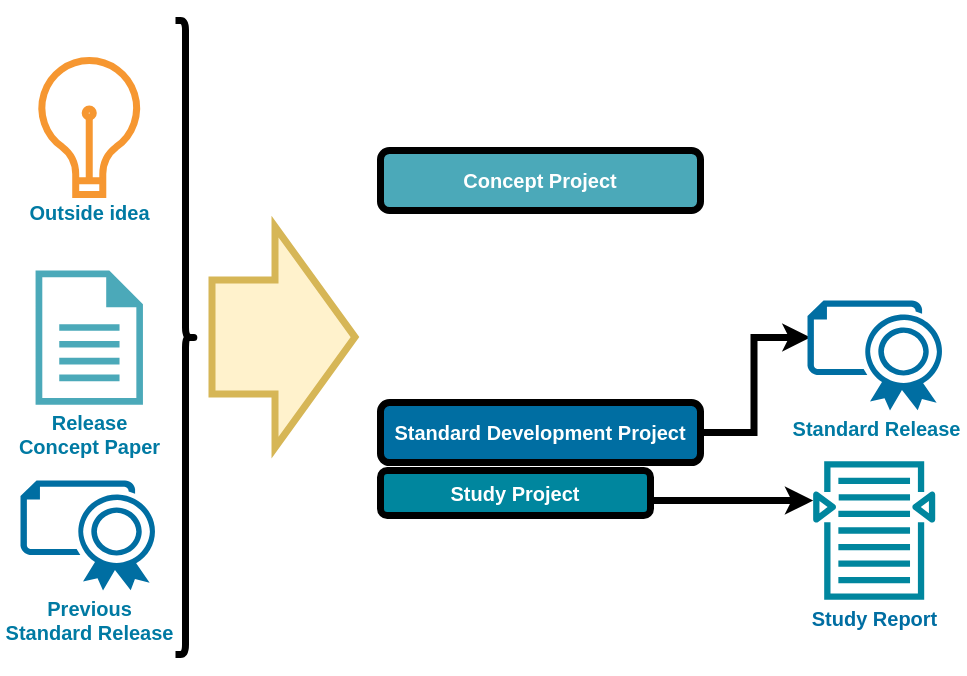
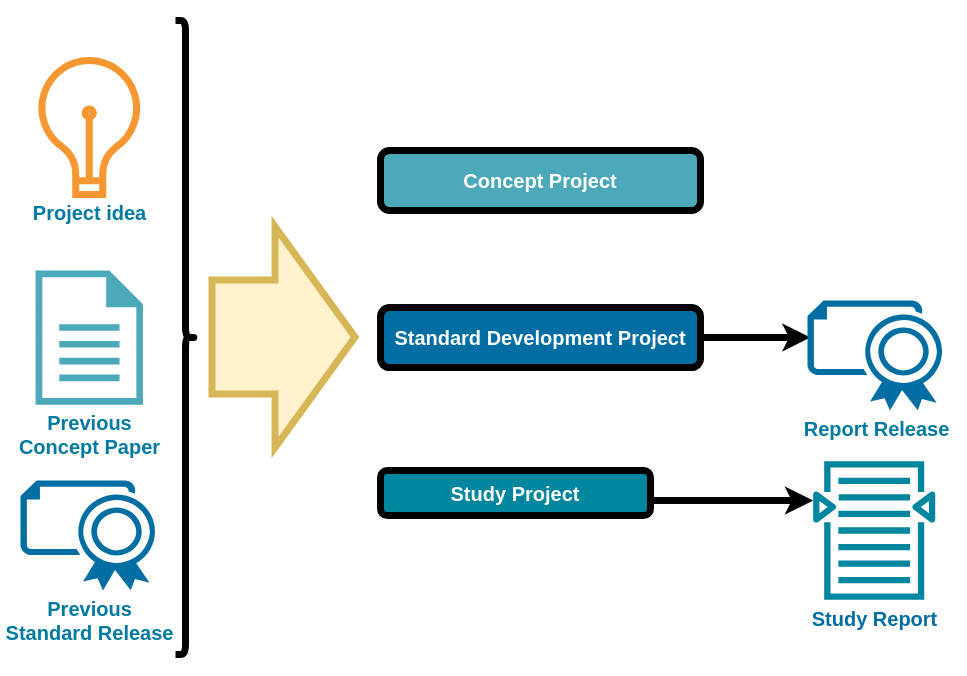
(90, 214) -> (90, 214)
(877, 430) -> (877, 430)
(541, 433) -> (541, 338)
(90, 436) -> (90, 436)
